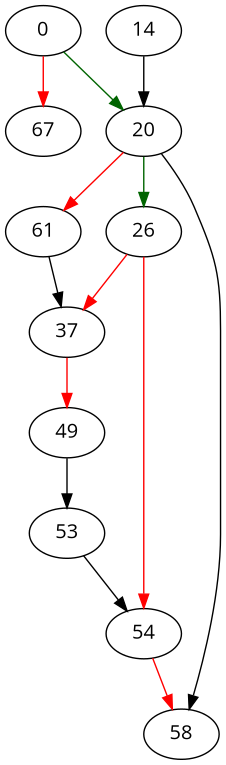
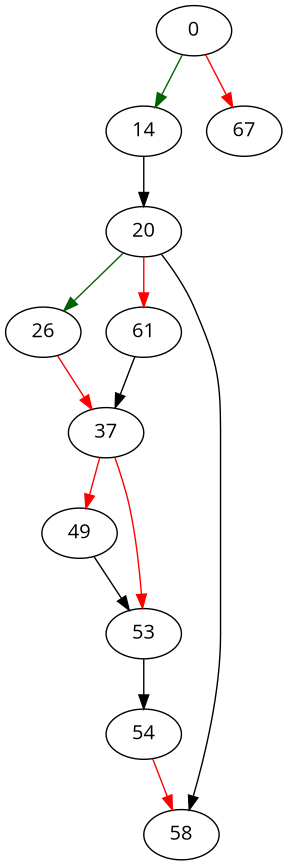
(88, 76) -> (172, 75)
(144, 425) -> none
none -> (133, 525)
